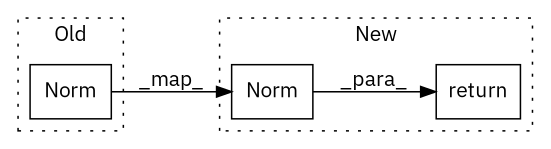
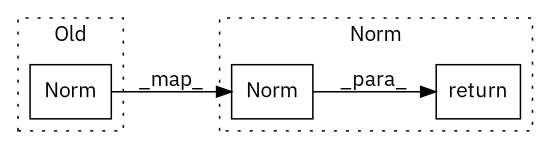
(376, 35) -> (376, 35)
